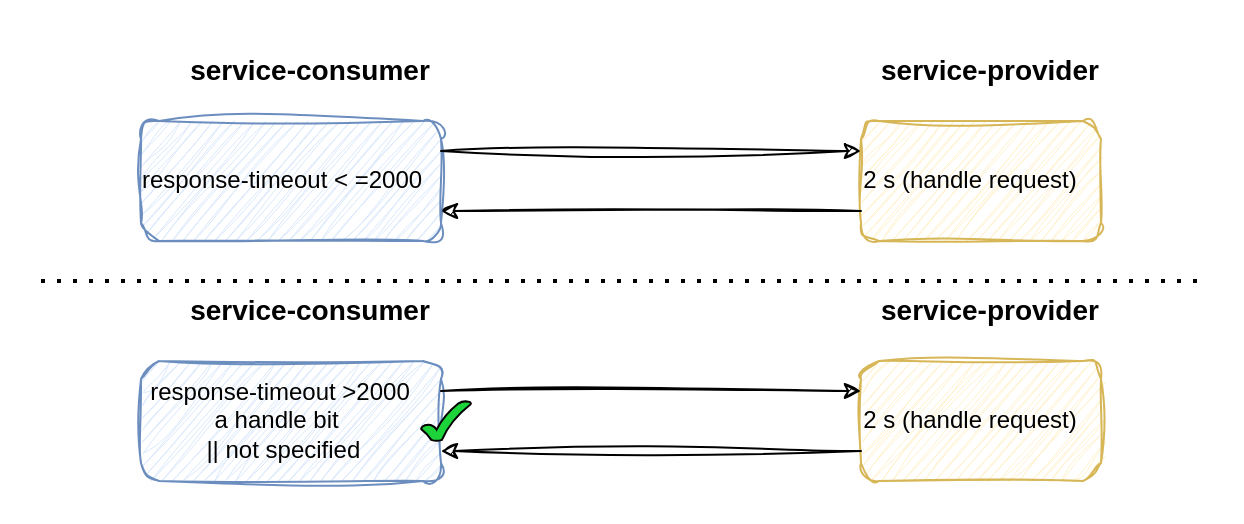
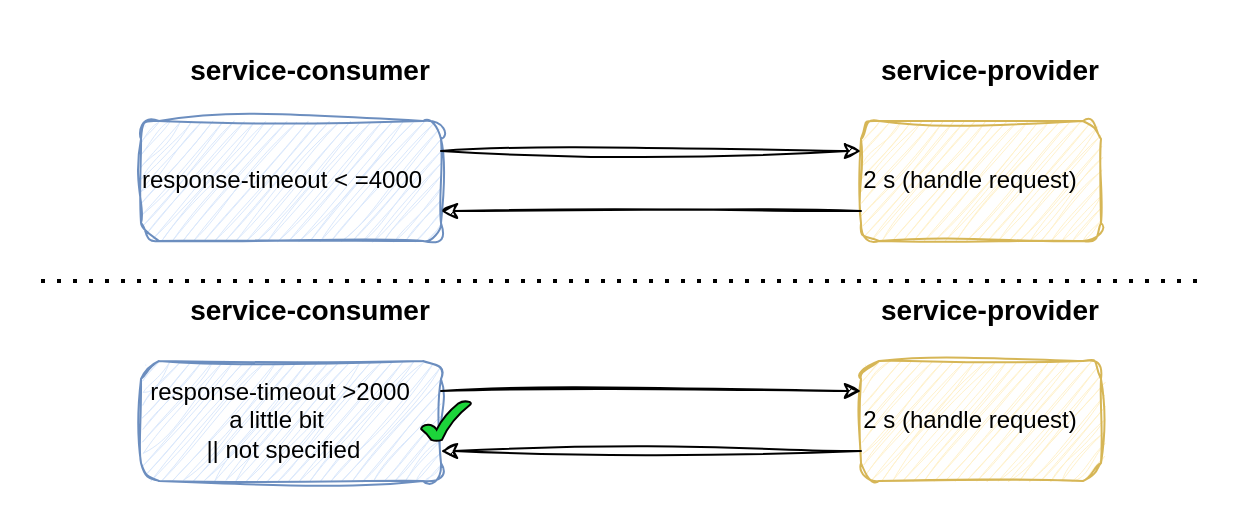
(283, 181) -> (283, 181)
(281, 421) -> (281, 421)
